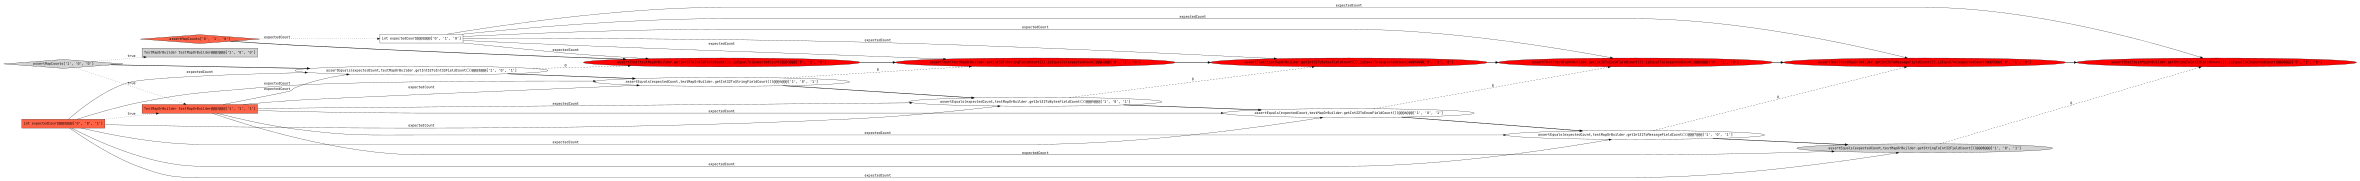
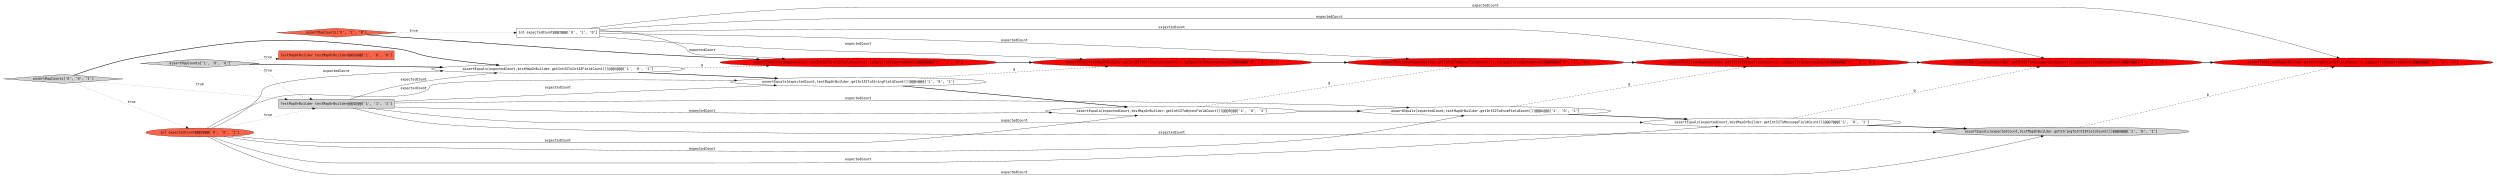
(277, 37) -> (414, 31)
(200, 53) -> (336, 55)
none -> (63, 79)
(200, 109) -> (336, 104)
(63, 124) -> (200, 133)
